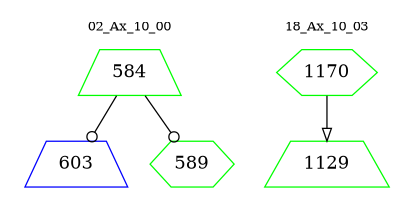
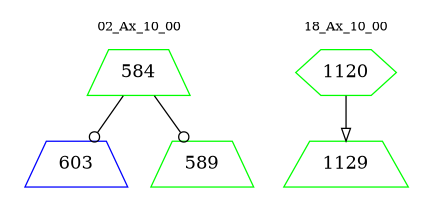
(327, 27) -> (346, 27)
(327, 73) -> (346, 73)
(192, 164) -> (202, 164)
